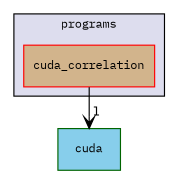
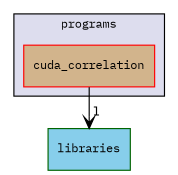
(89, 149) -> (89, 149)
